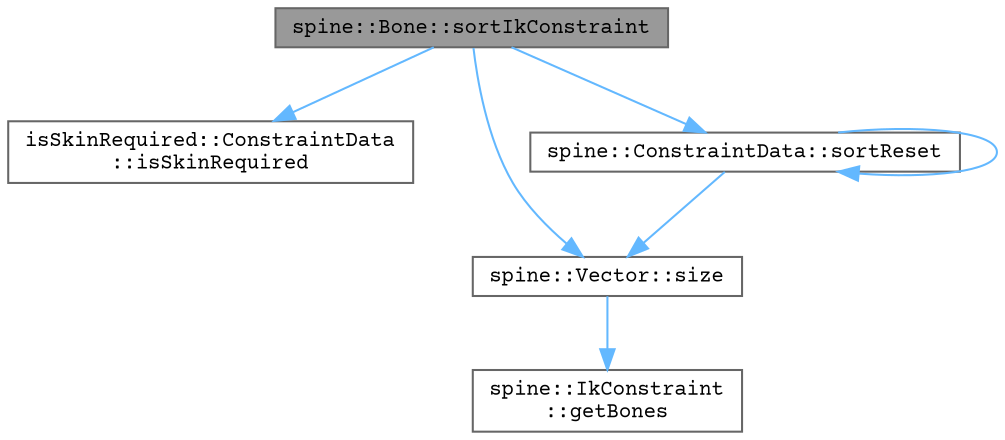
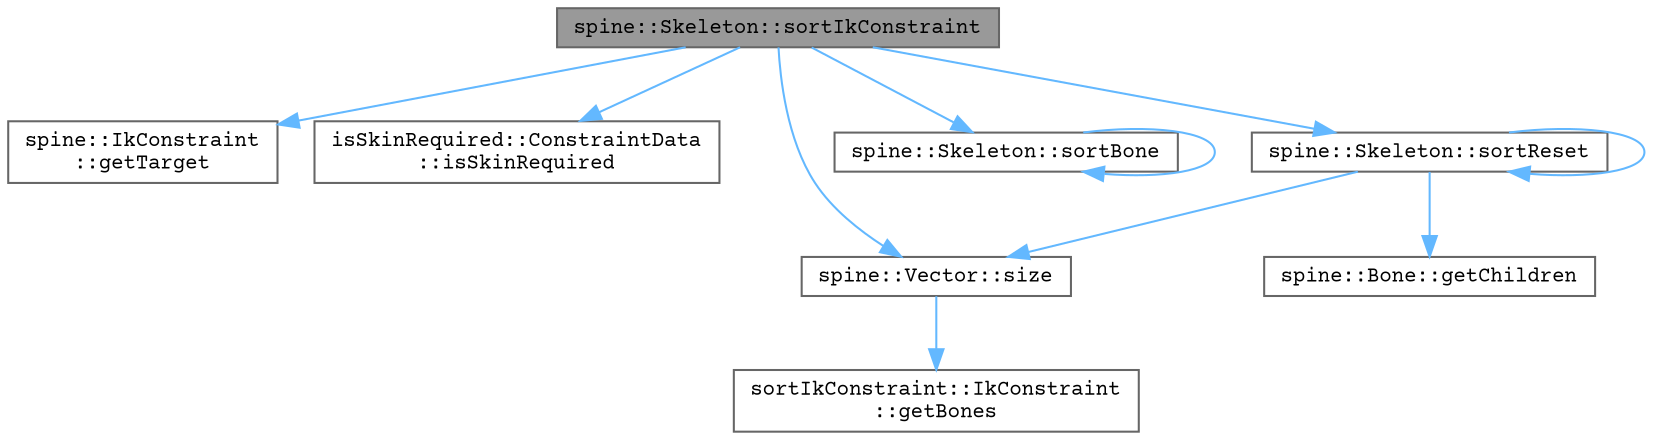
(472, 28) -> (778, 28)
none -> (143, 152)
(745, 152) -> (1430, 152)
none -> (1006, 152)
none -> (1430, 276)
(607, 401) -> (936, 401)
